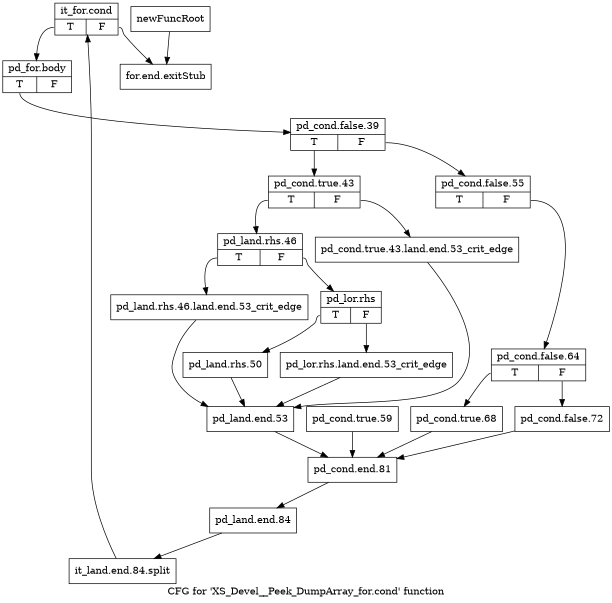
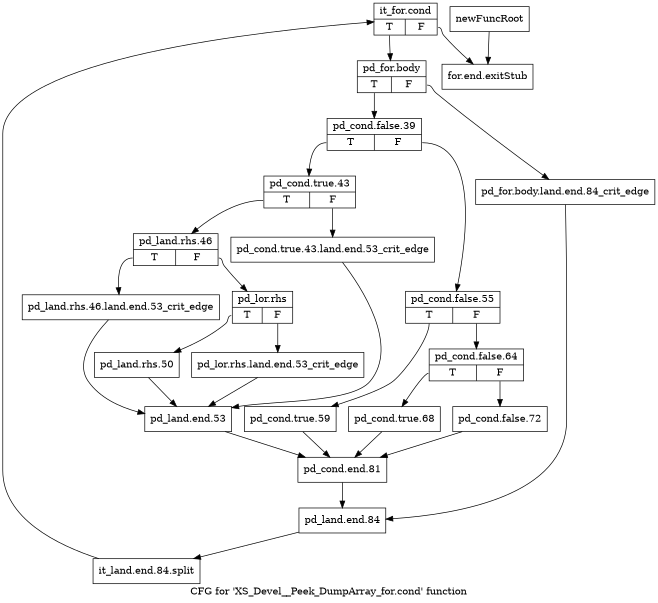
none -> (565, 192)
none -> (396, 378)
